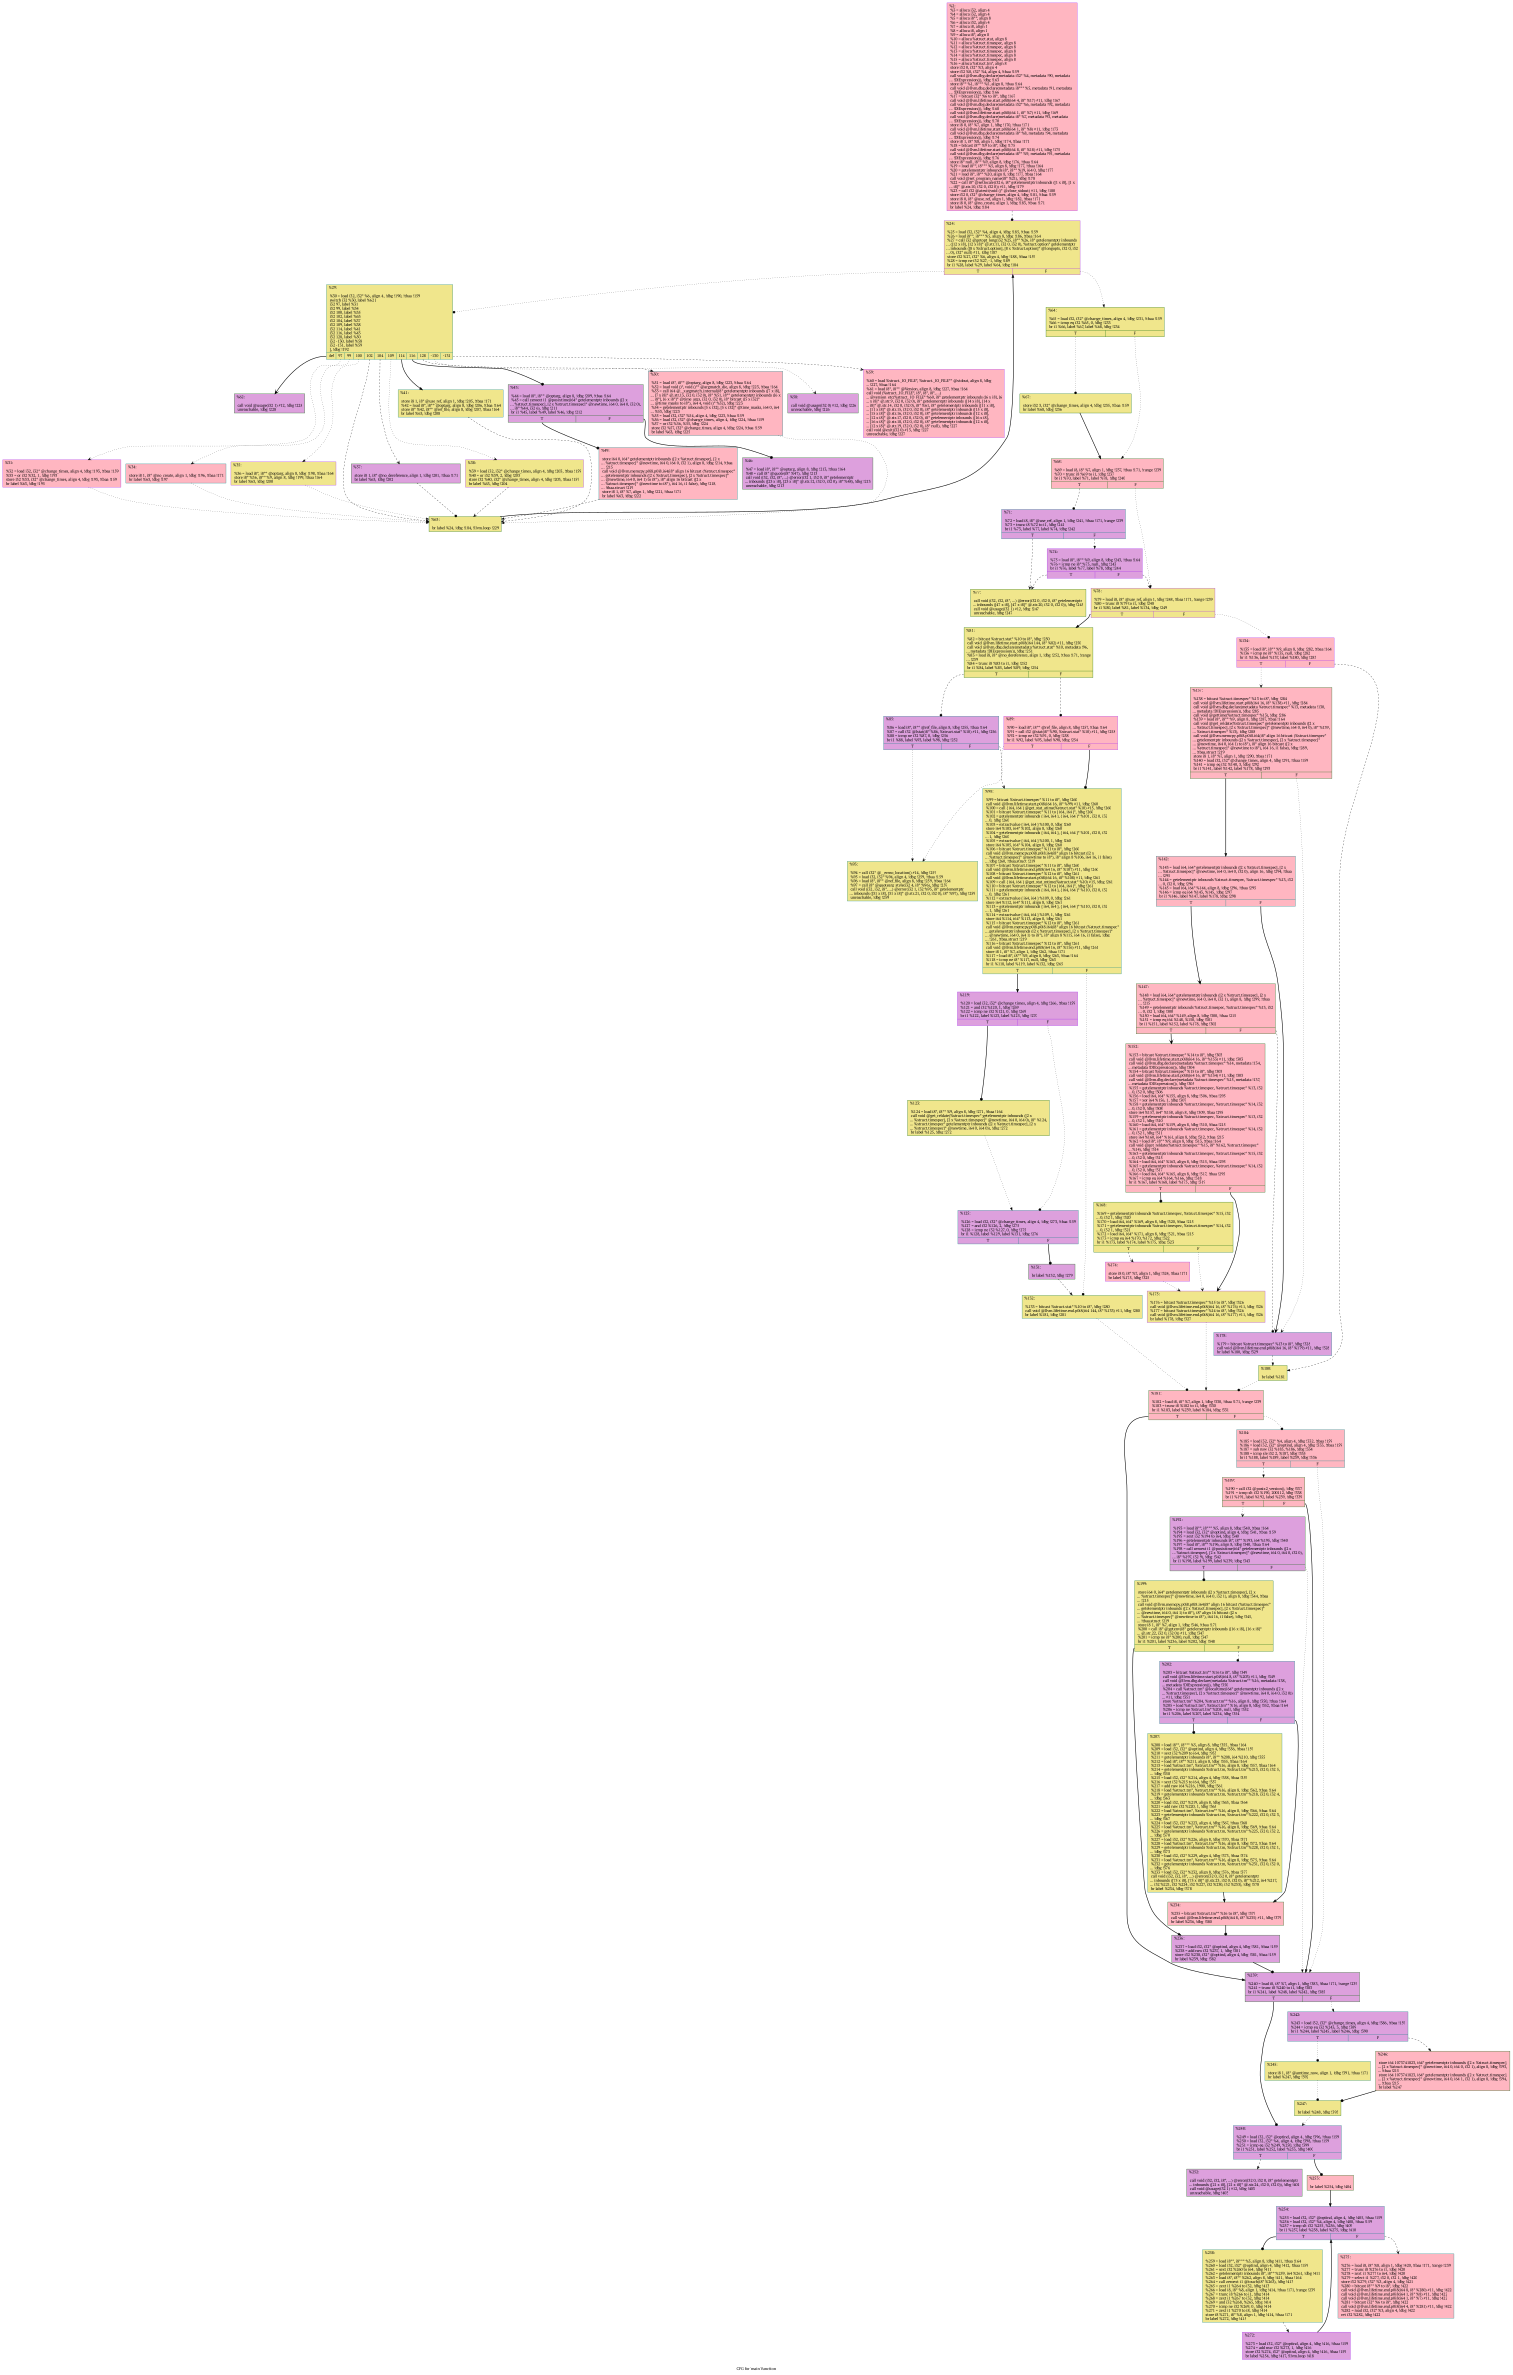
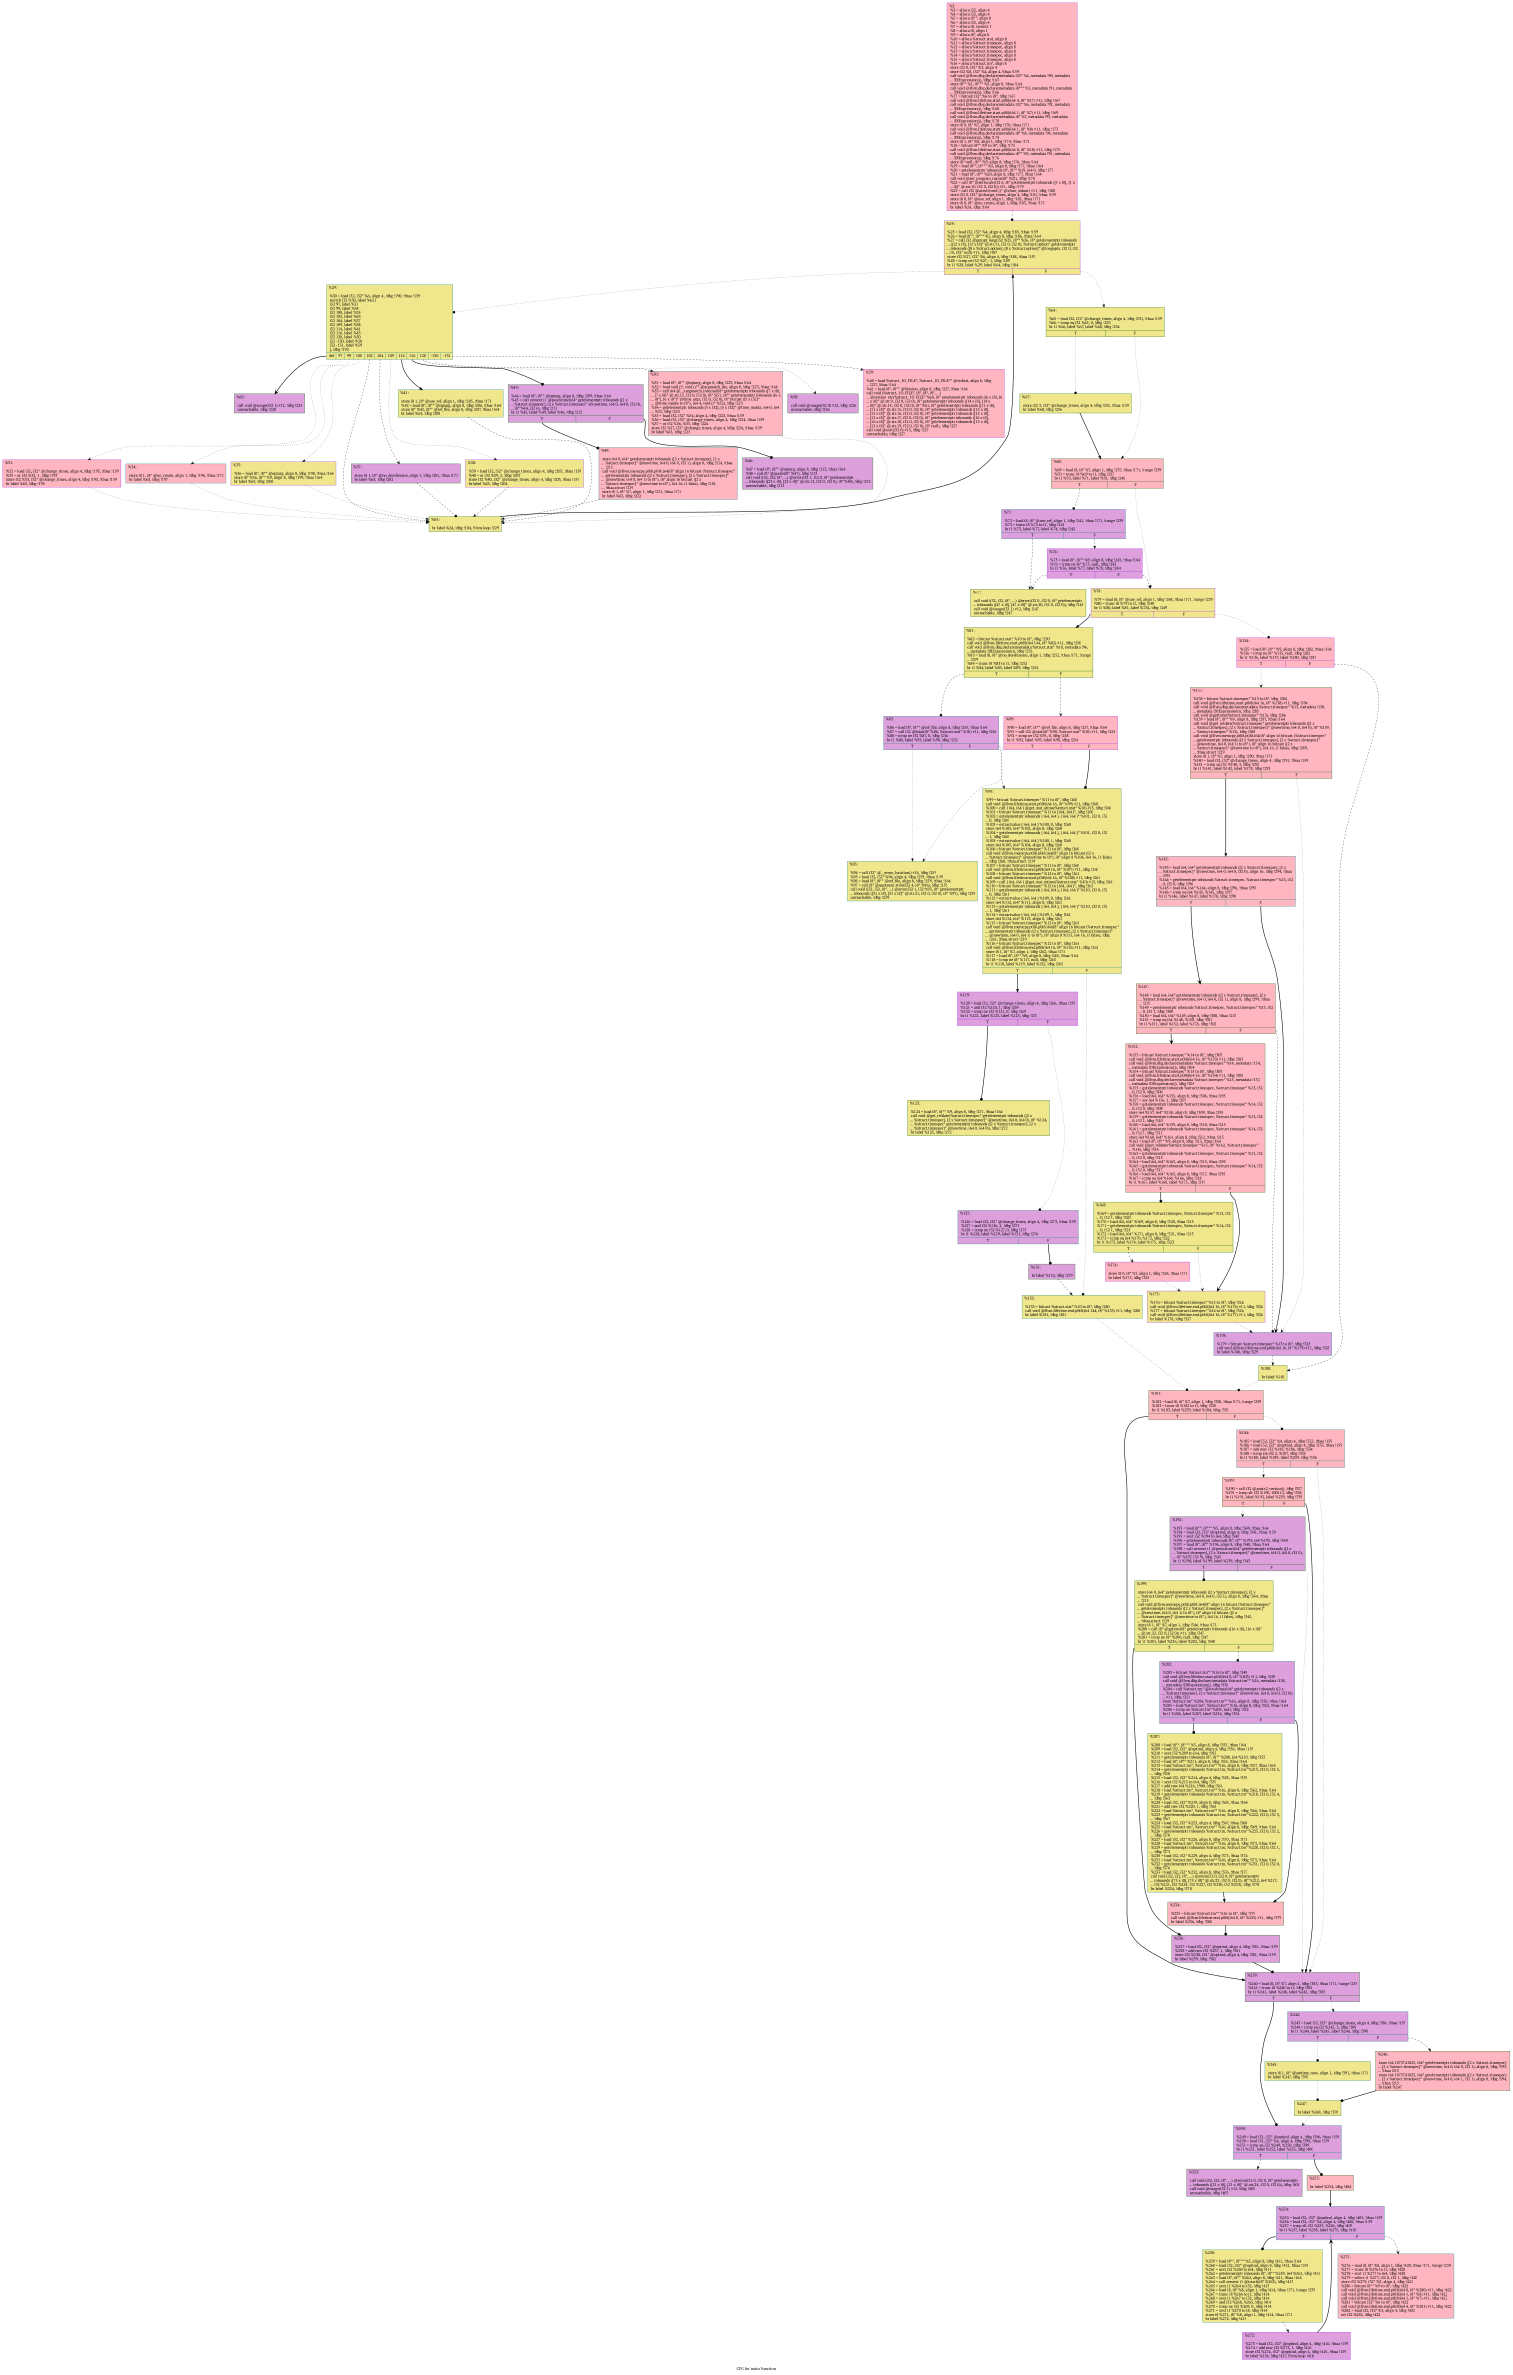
(968, 27) -> (970, 27)
(1061, 696) -> (1061, 696)
(998, 1172) -> none
(1206, 1355) -> (1242, 1327)
(1331, 2289) -> (1331, 2289)
